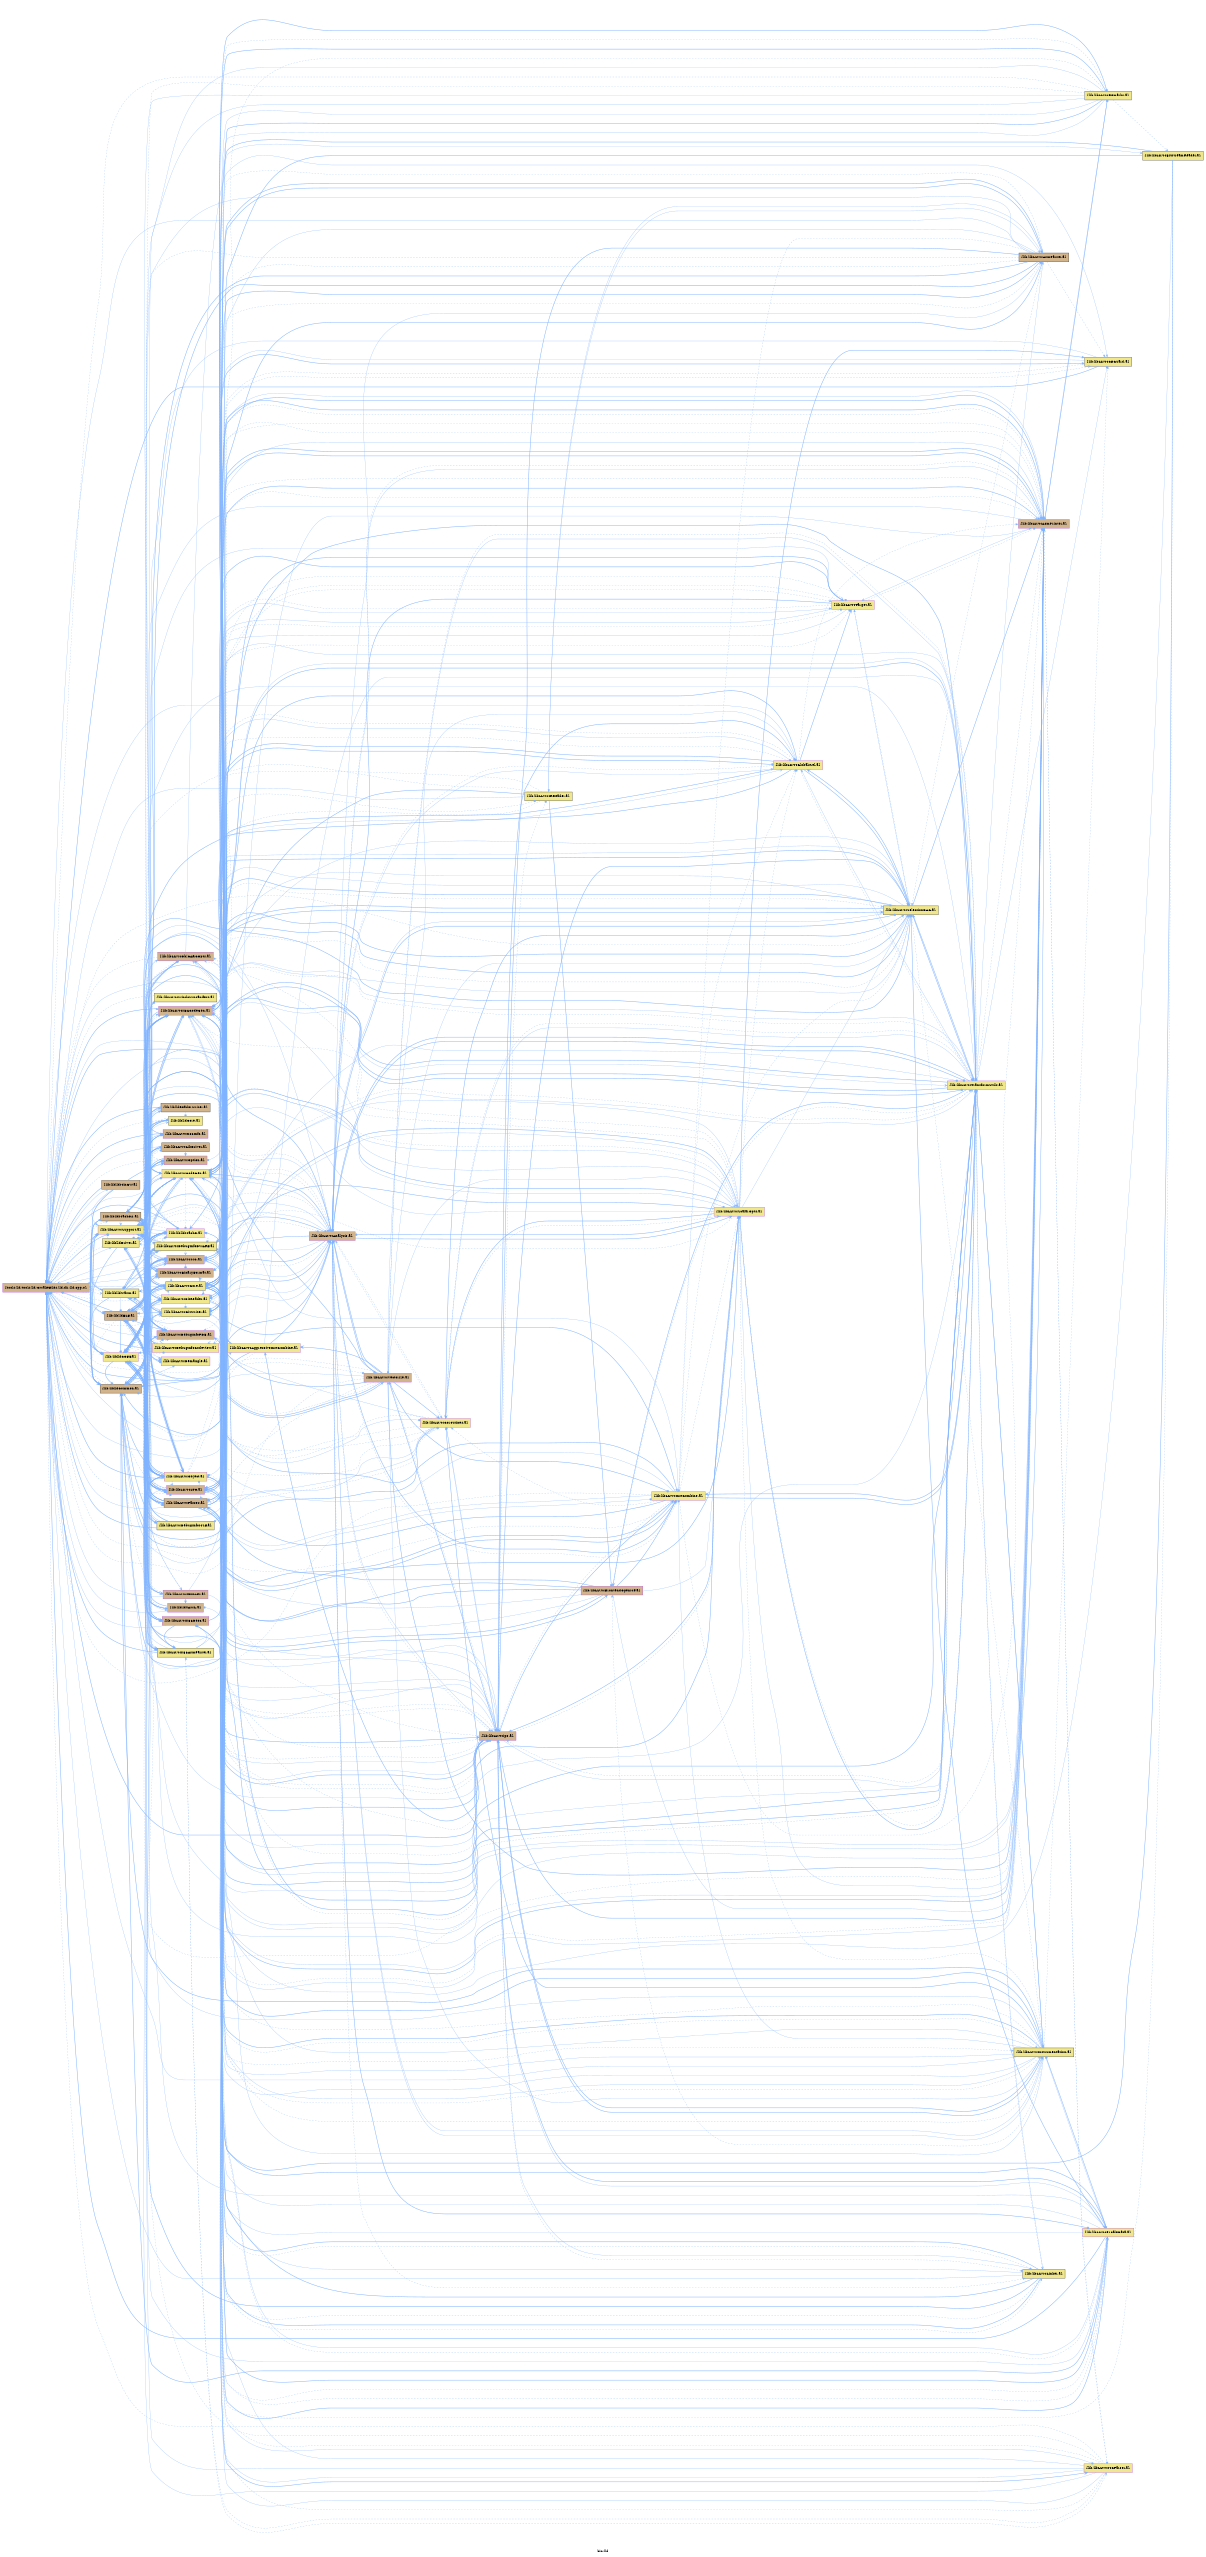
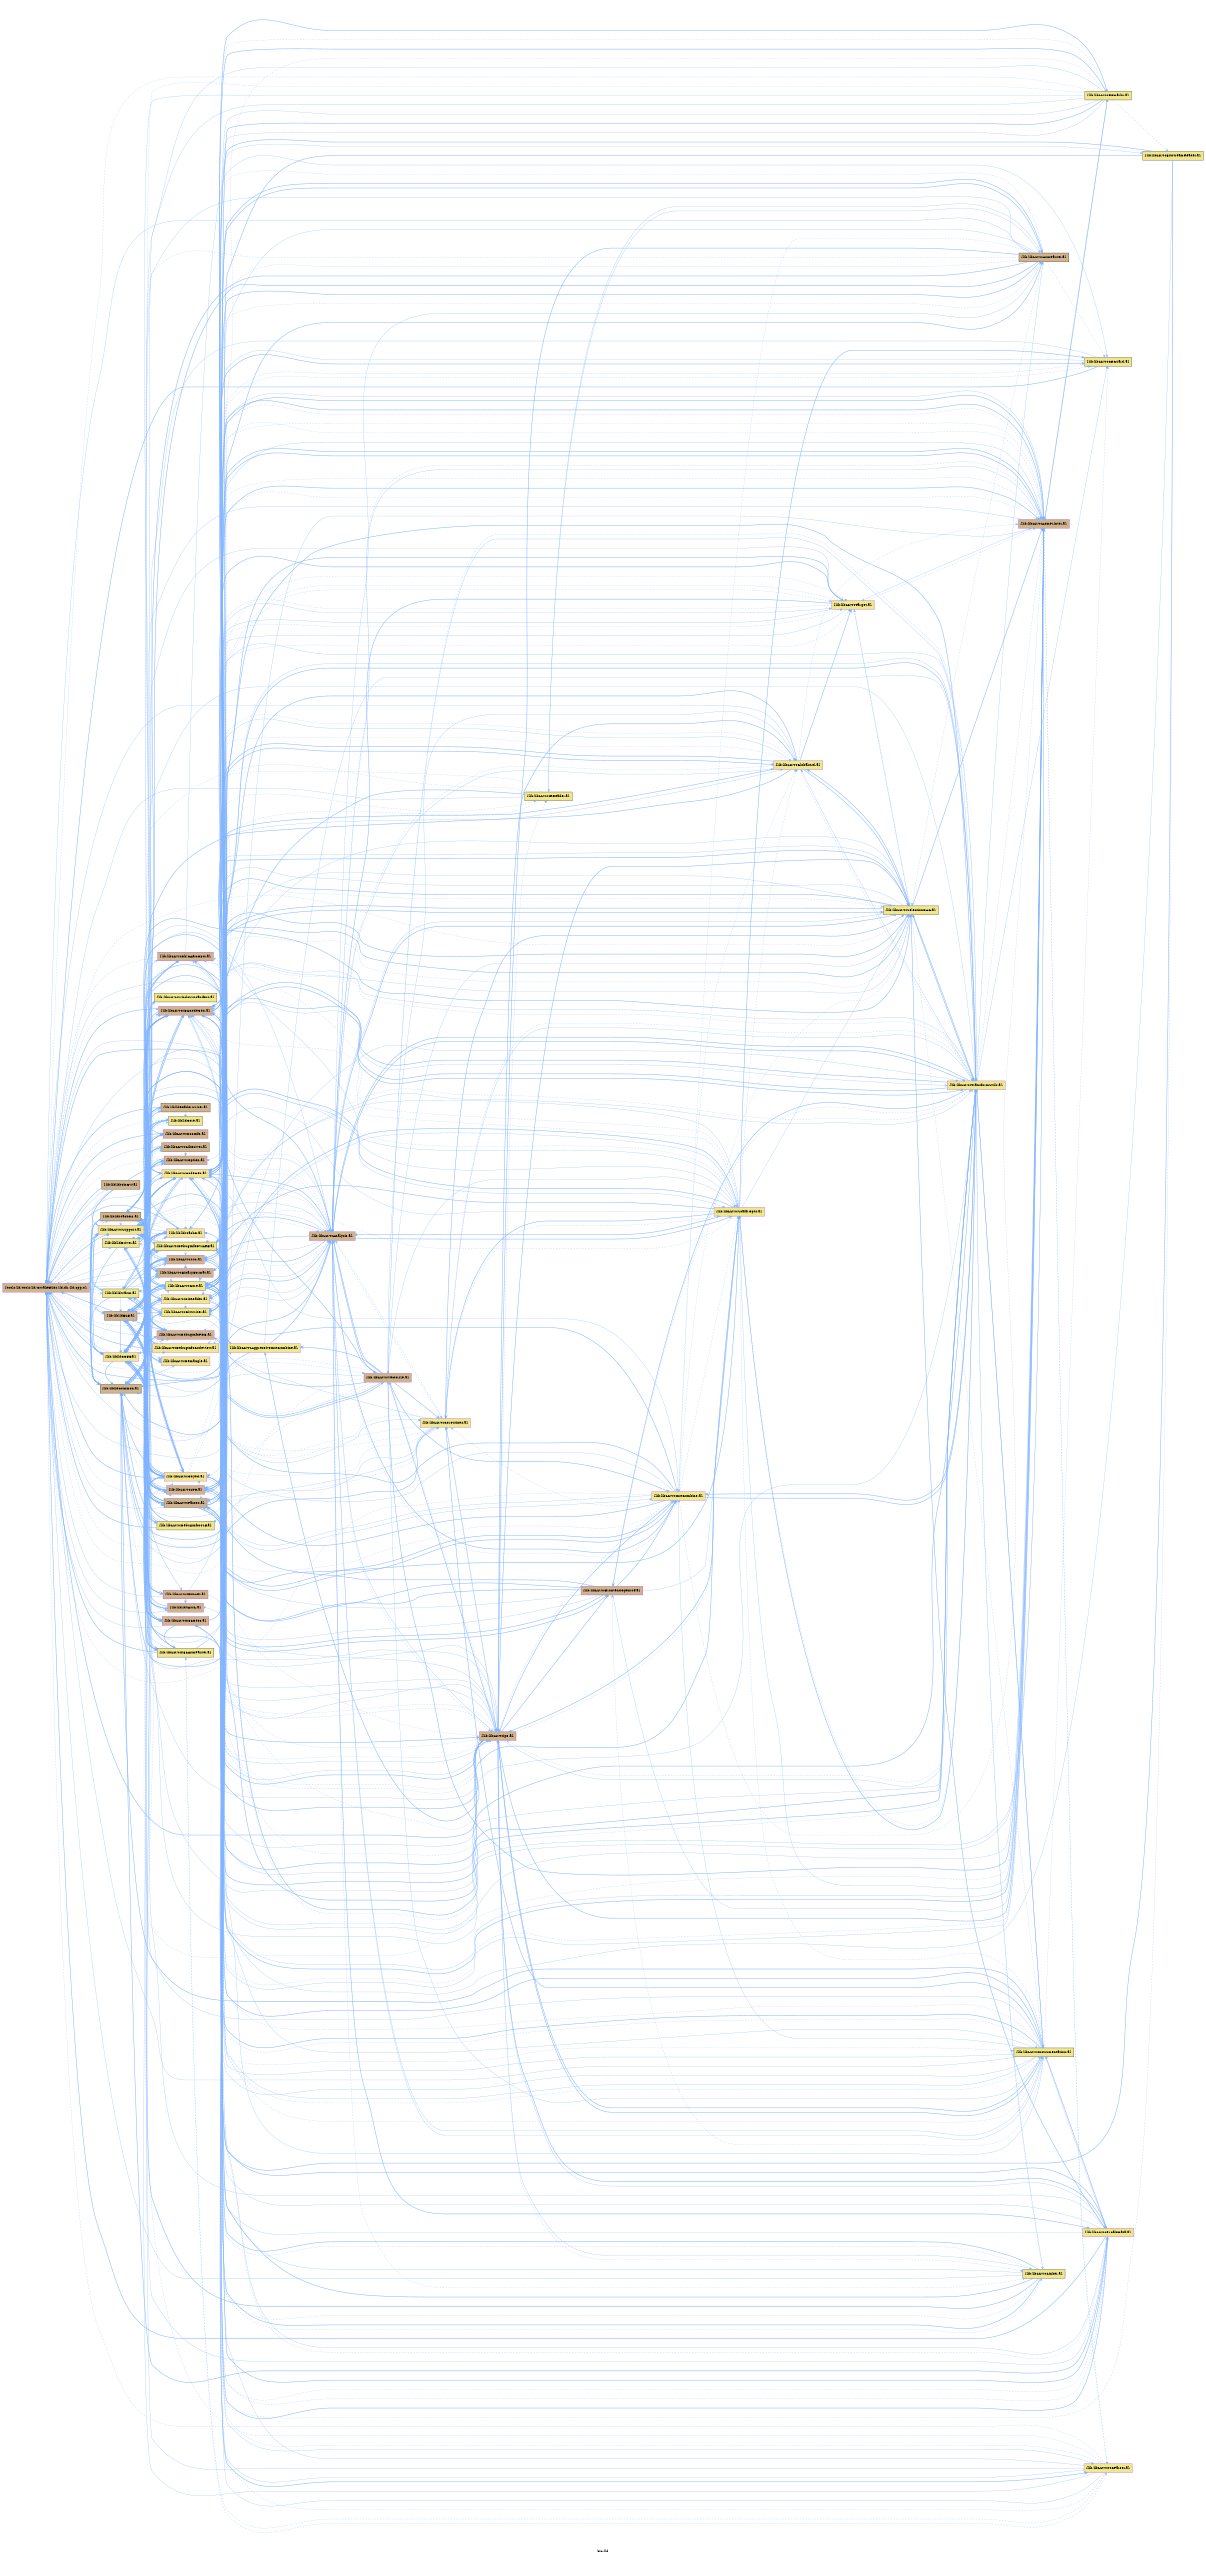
(579, 1173) -> (554, 1664)
